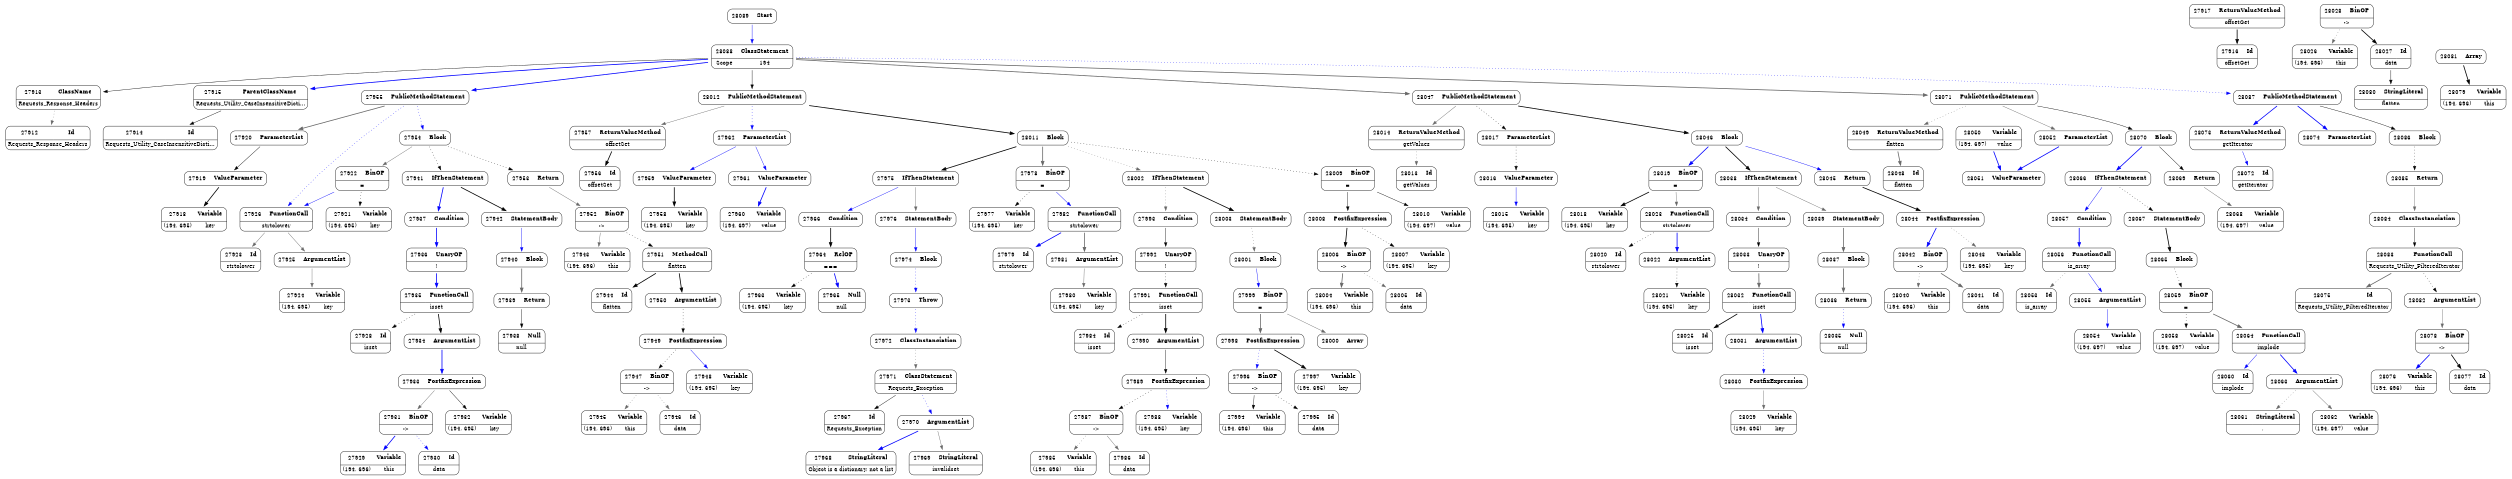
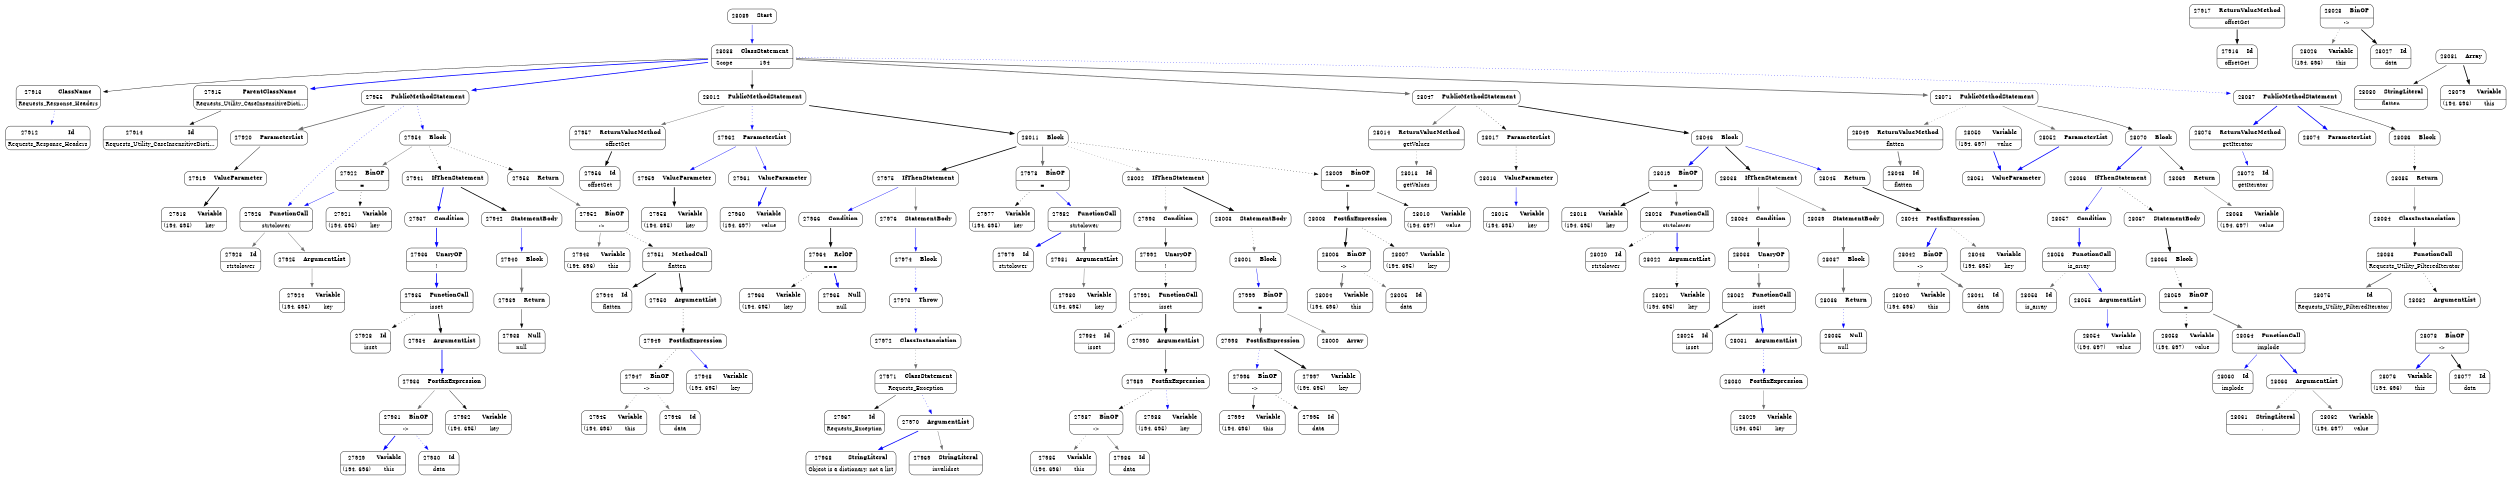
(2391, 75) -> (2432, 74)
(54, 116) -> (54, 116)
(2442, 316) -> none
